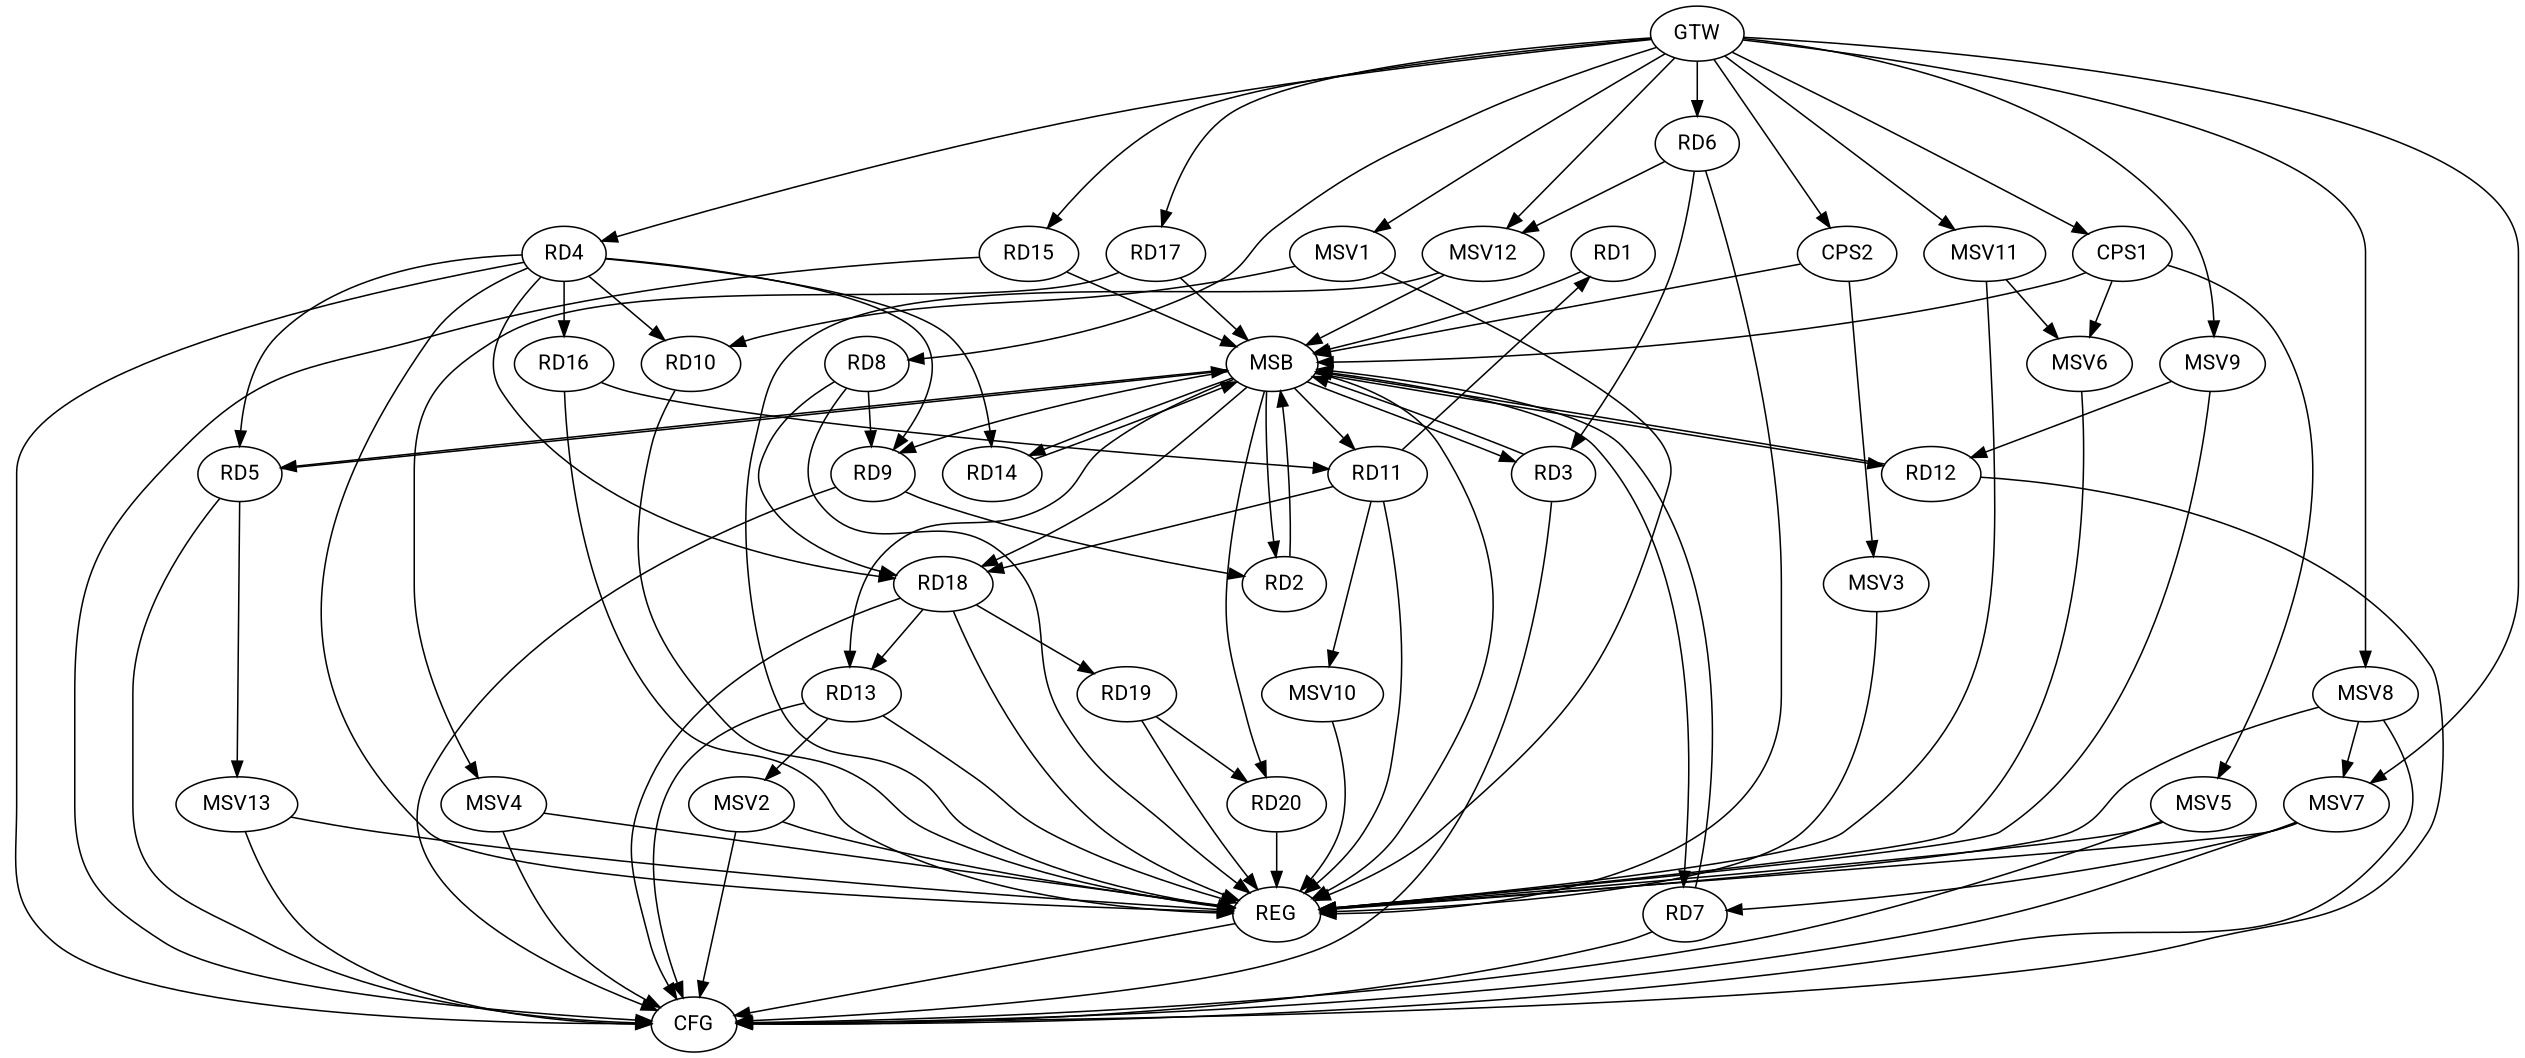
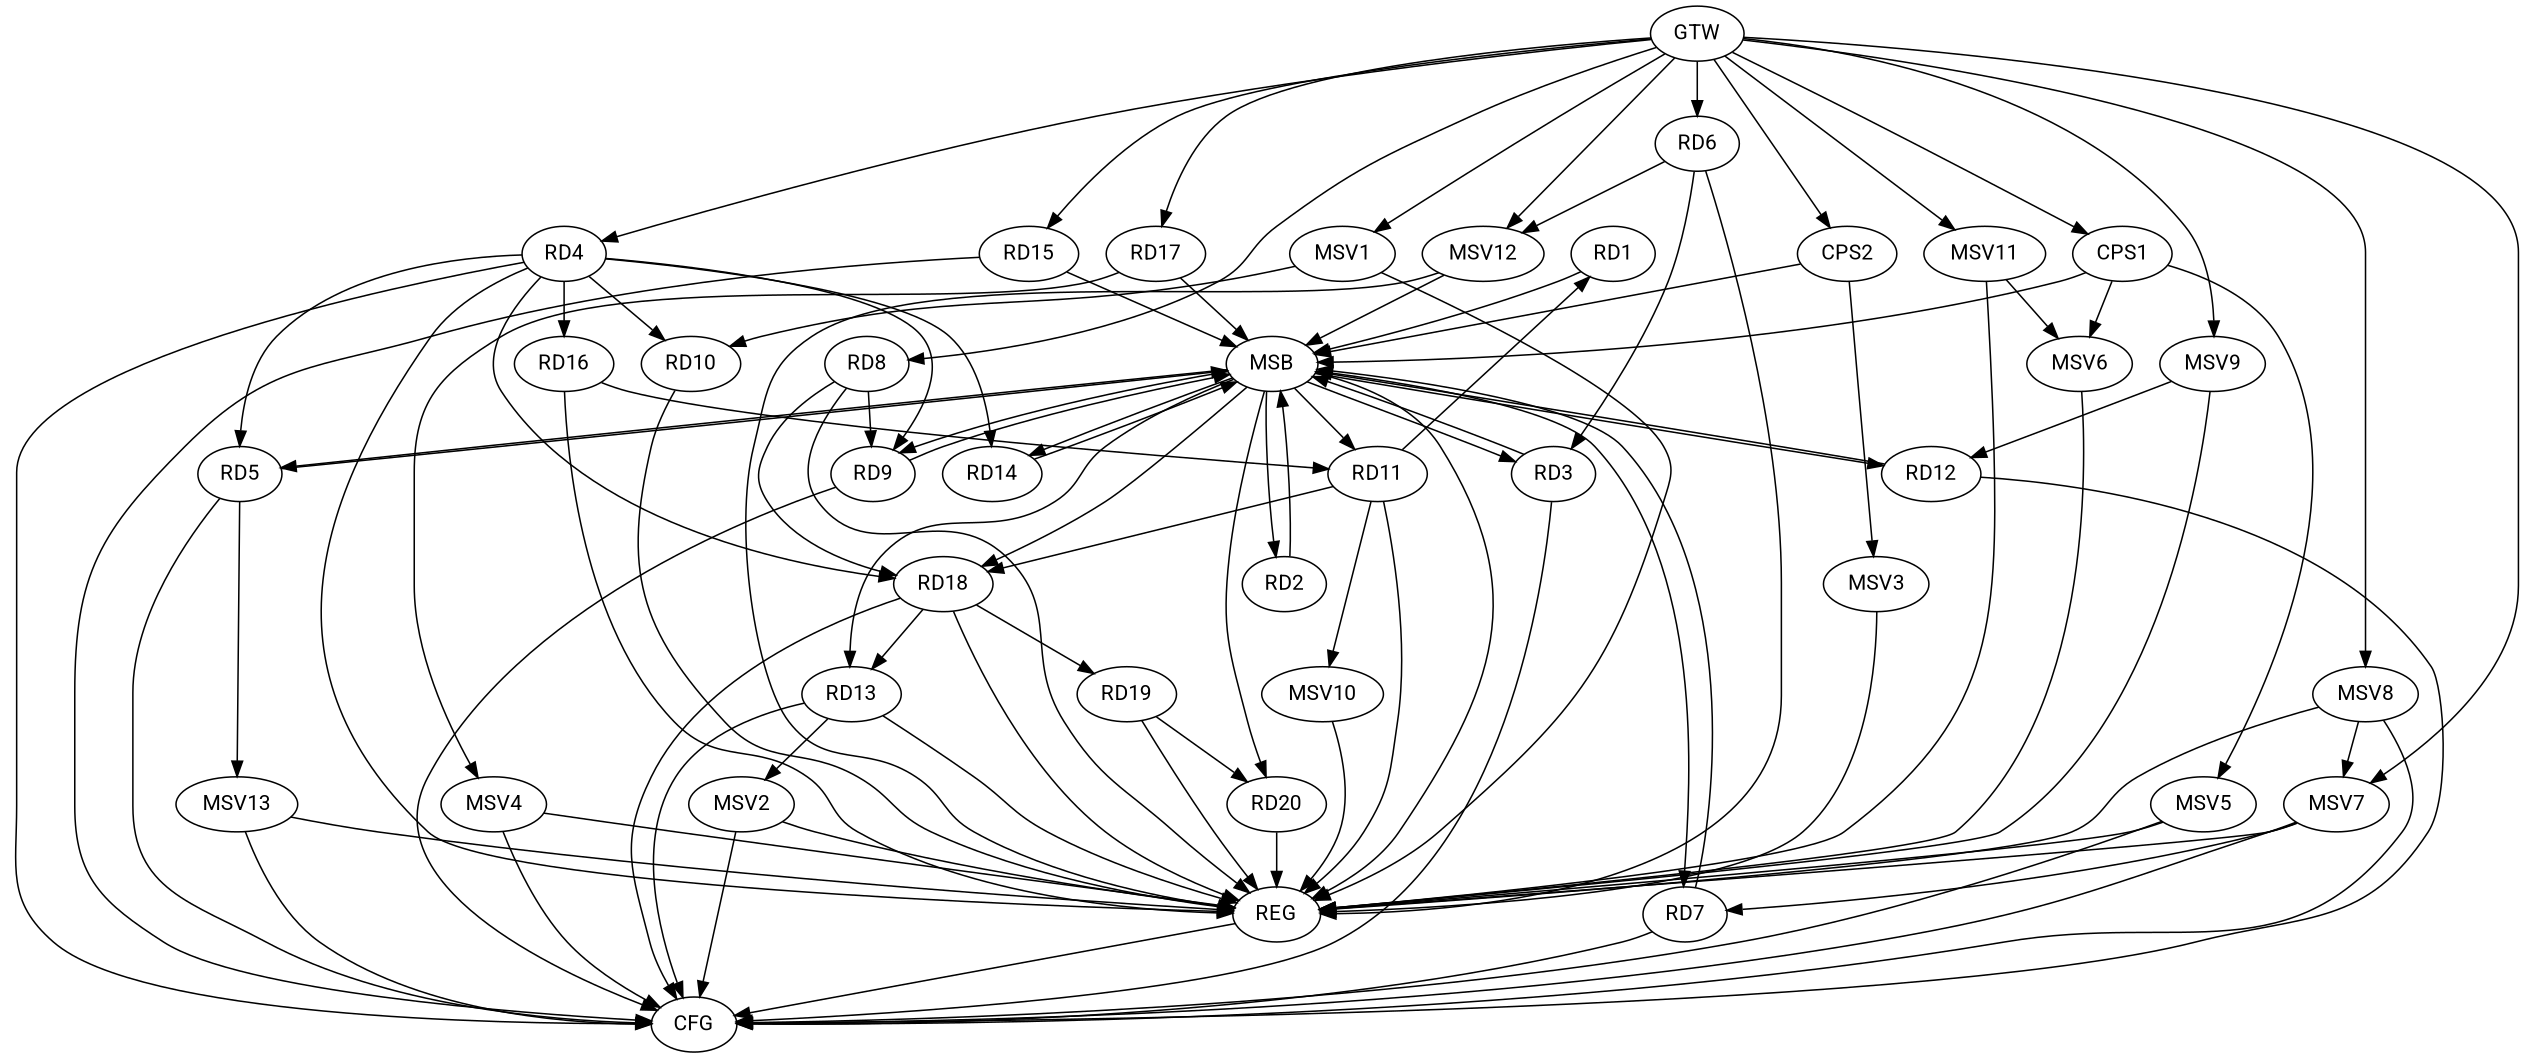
(1065, 540) -> (1060, 412)
